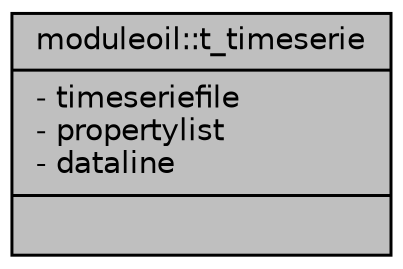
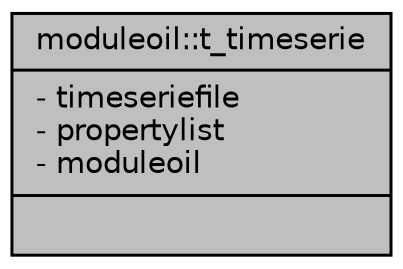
(106, 164) -> (119, 164)
